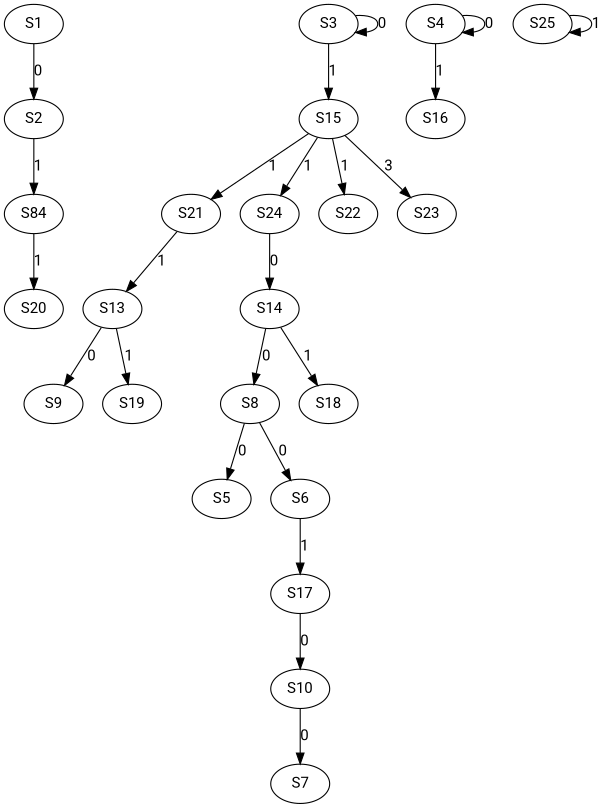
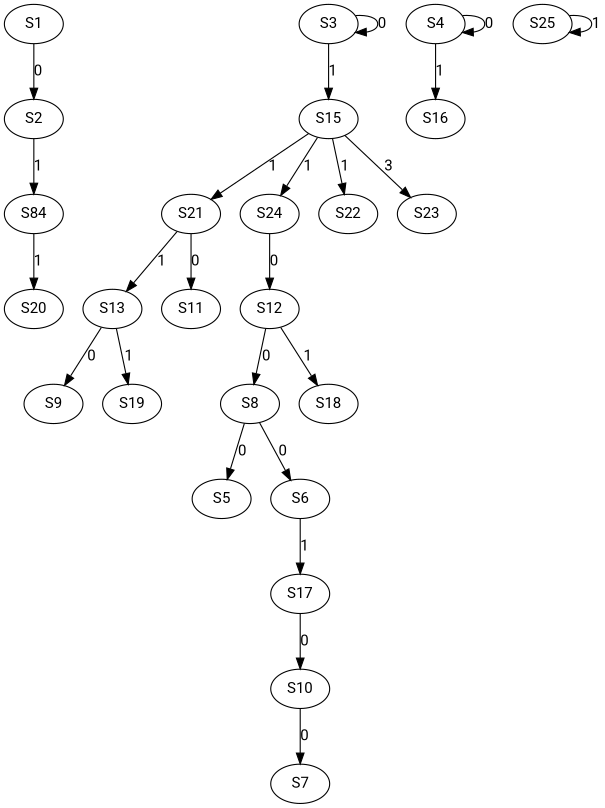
none -> (191, 309)
(270, 309) -> (270, 309)
